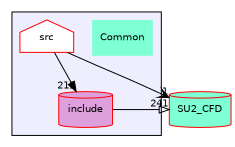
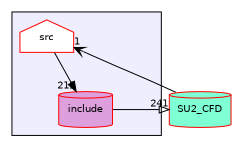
(122, 38) -> none
(114, 73) -> (130, 72)
